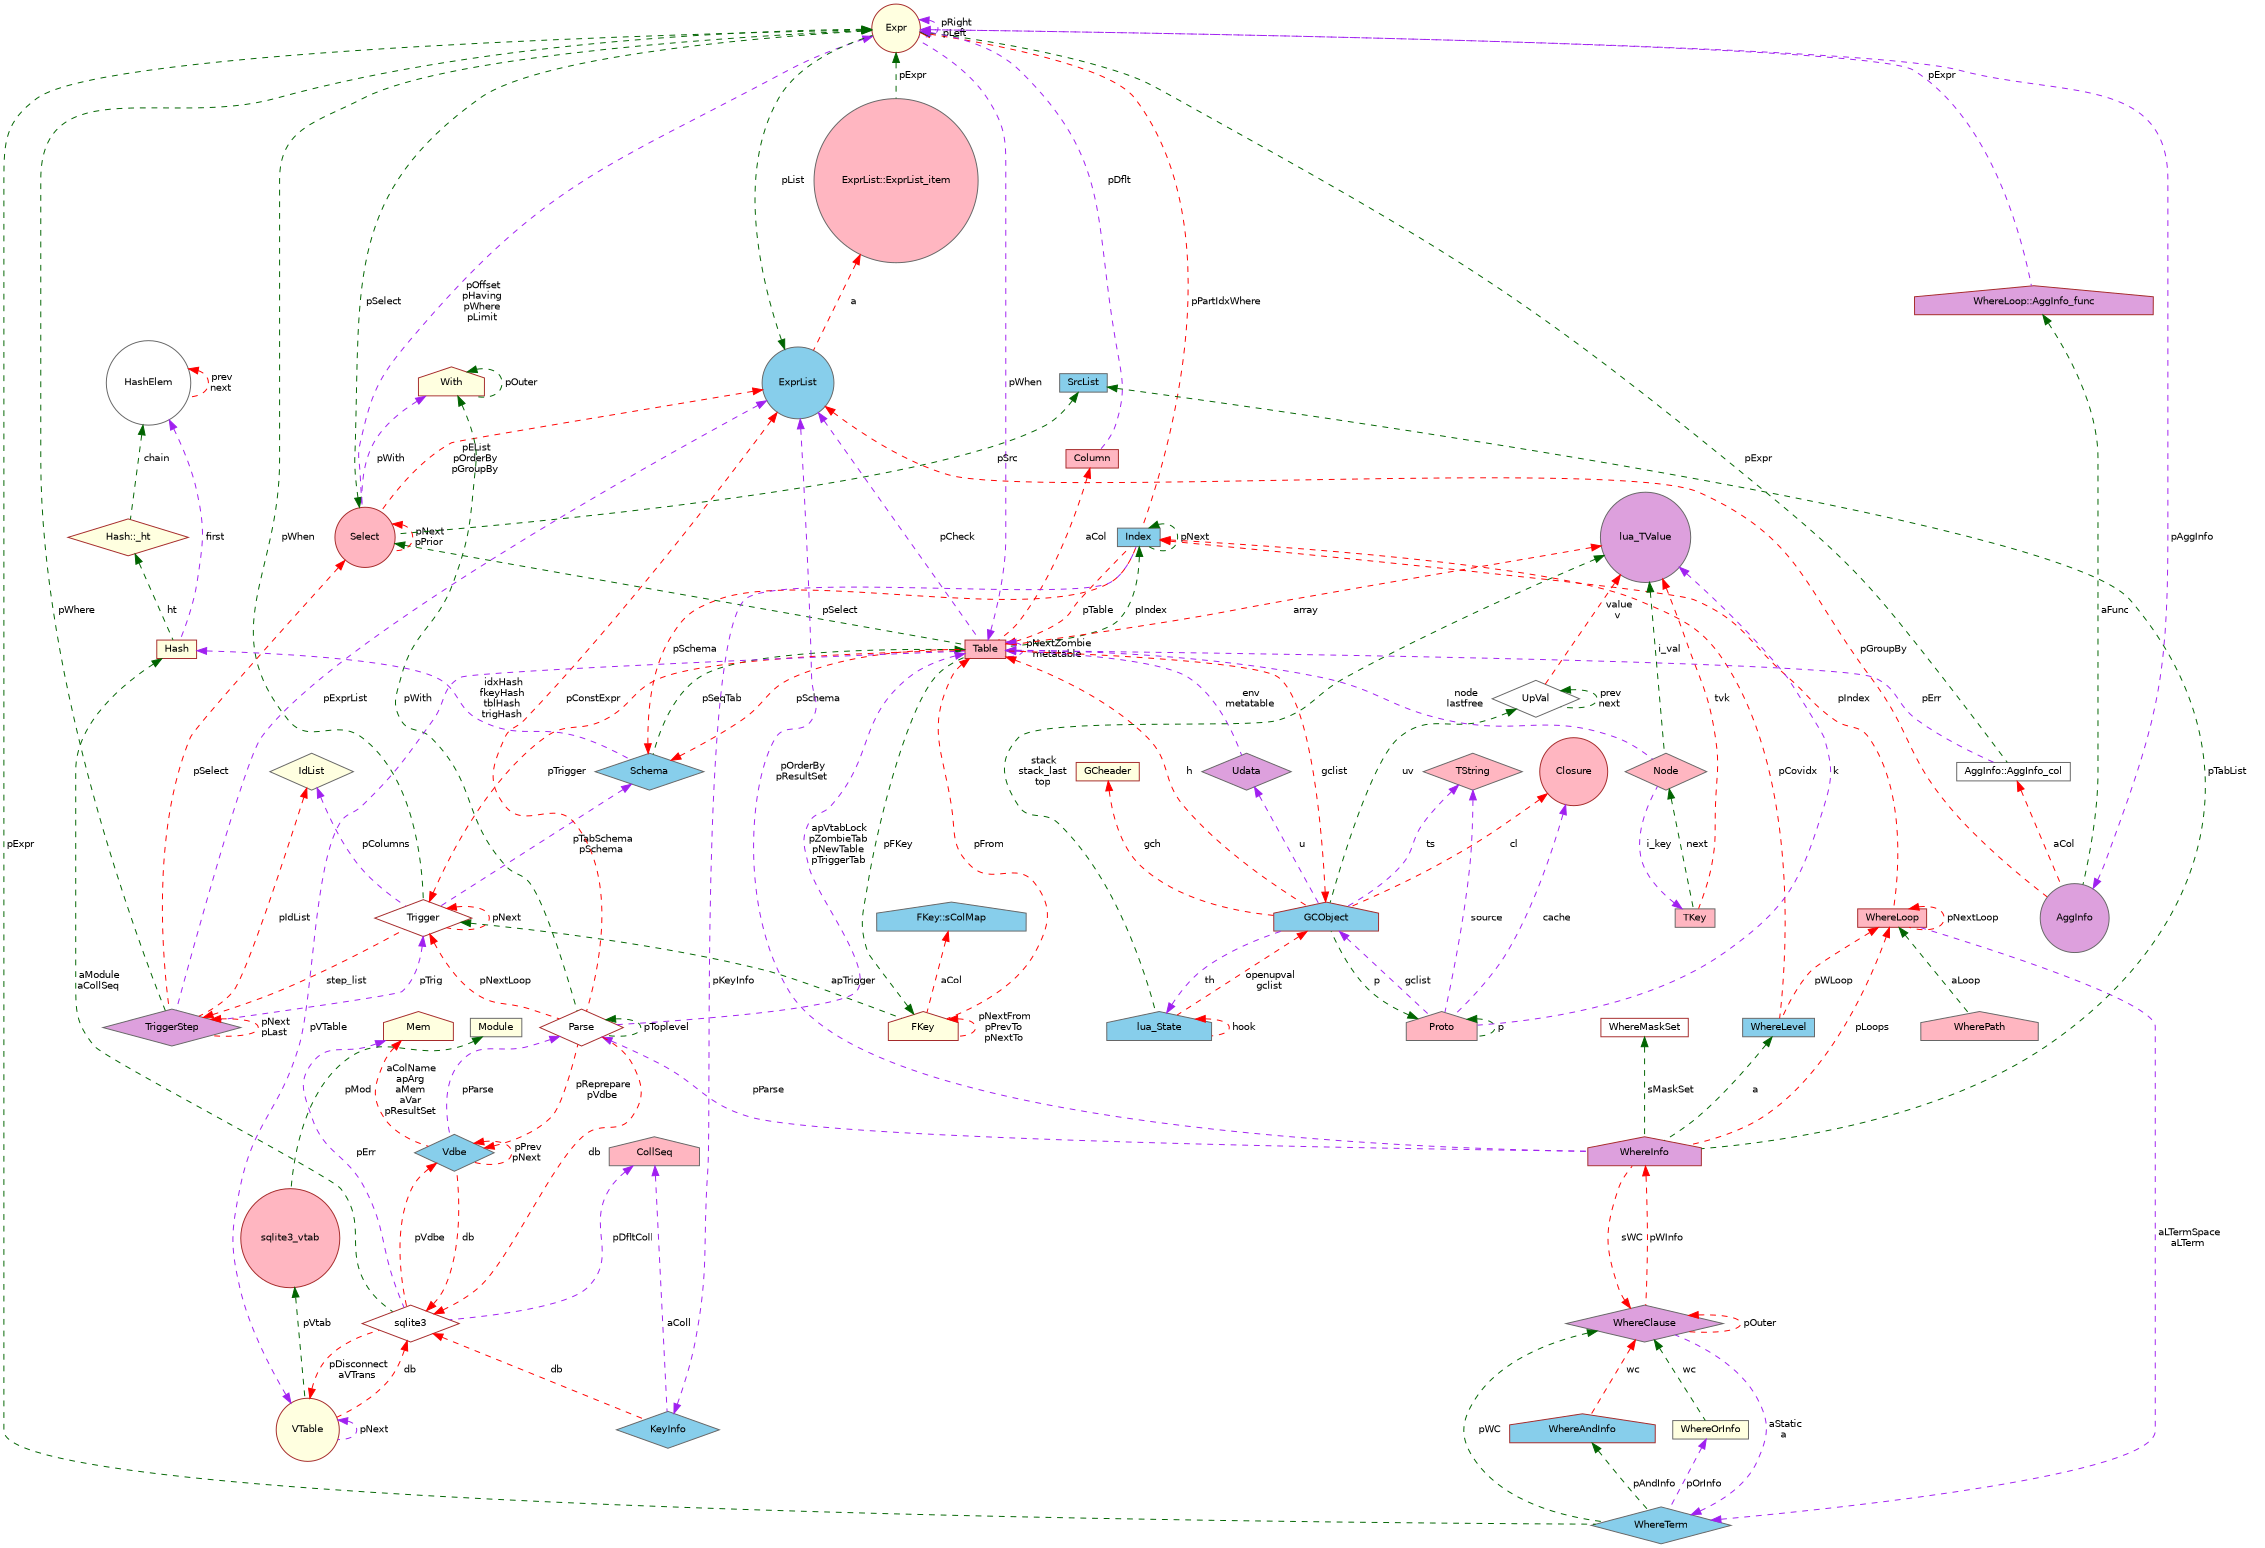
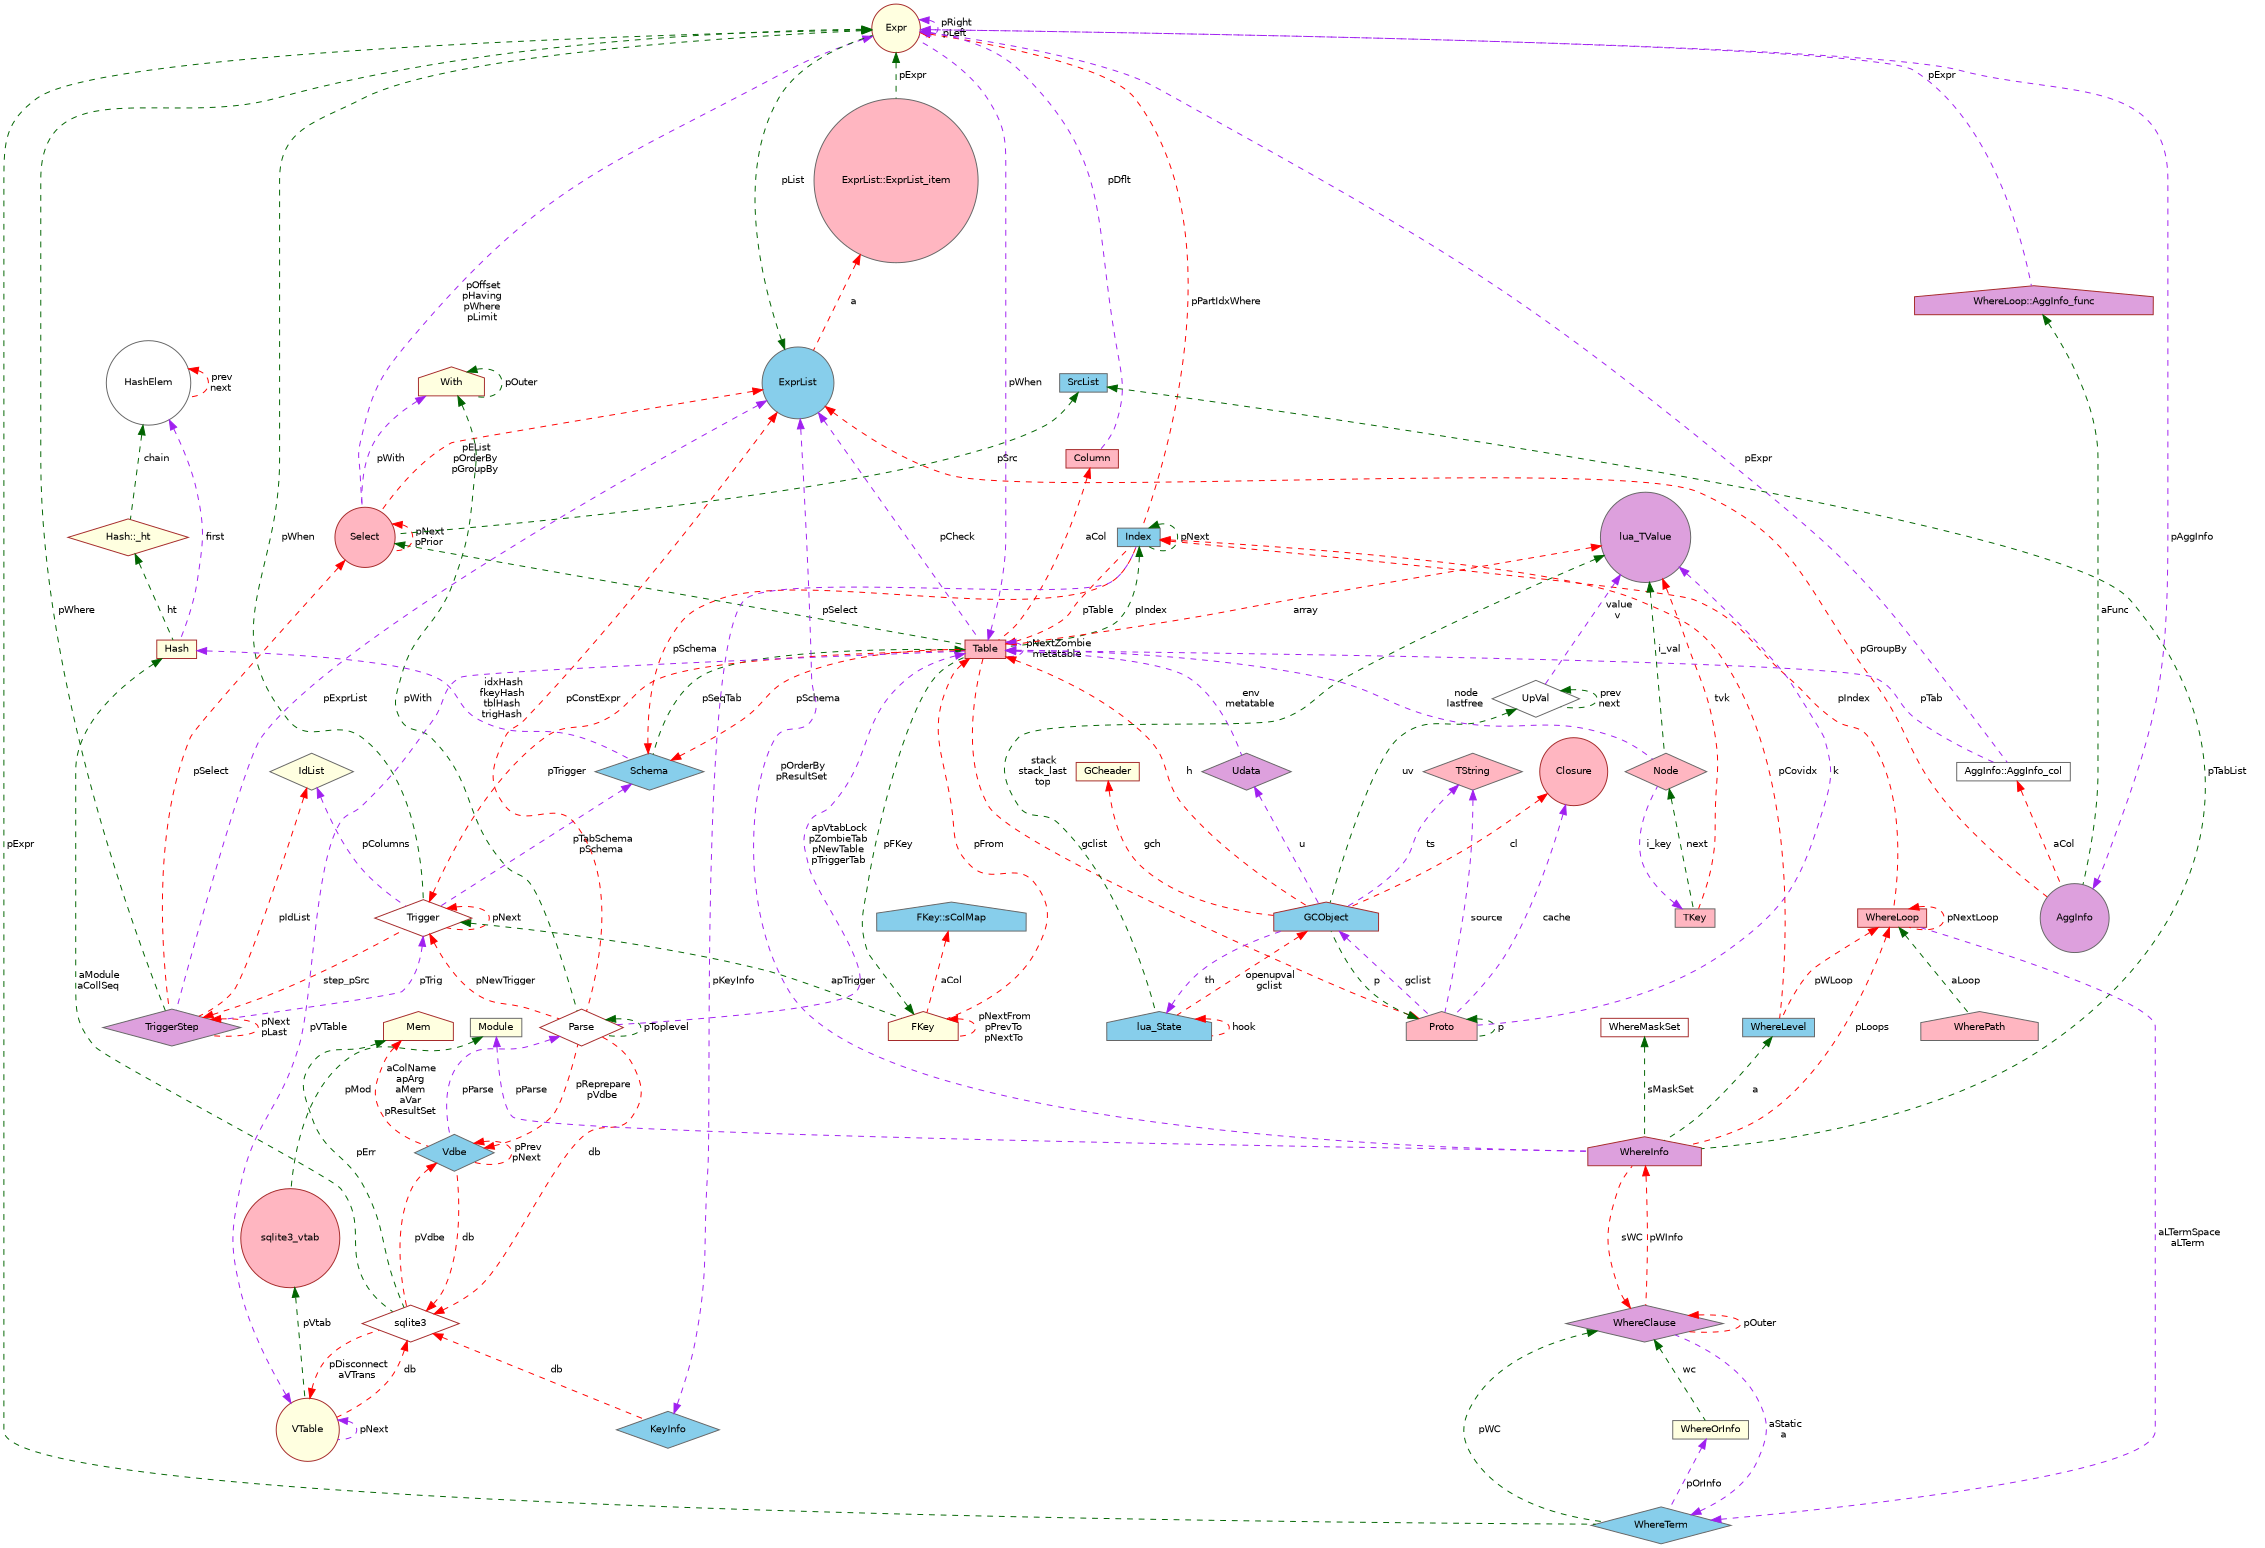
(464, 111) -> none
(1527, 308) -> (1527, 308)
(1580, 634) -> (1580, 634)
(1278, 677) -> (1125, 889)
(1930, 699) -> (1930, 699)
(345, 981) -> (345, 981)
(504, 981) -> (504, 981)
(1089, 1141) -> (1013, 1140)
(654, 1153) -> none
(336, 1154) -> (336, 1154)
(1582, 1430) -> none
